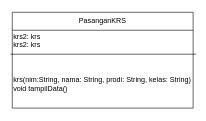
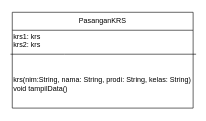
(30, 45) -> (30, 45)
